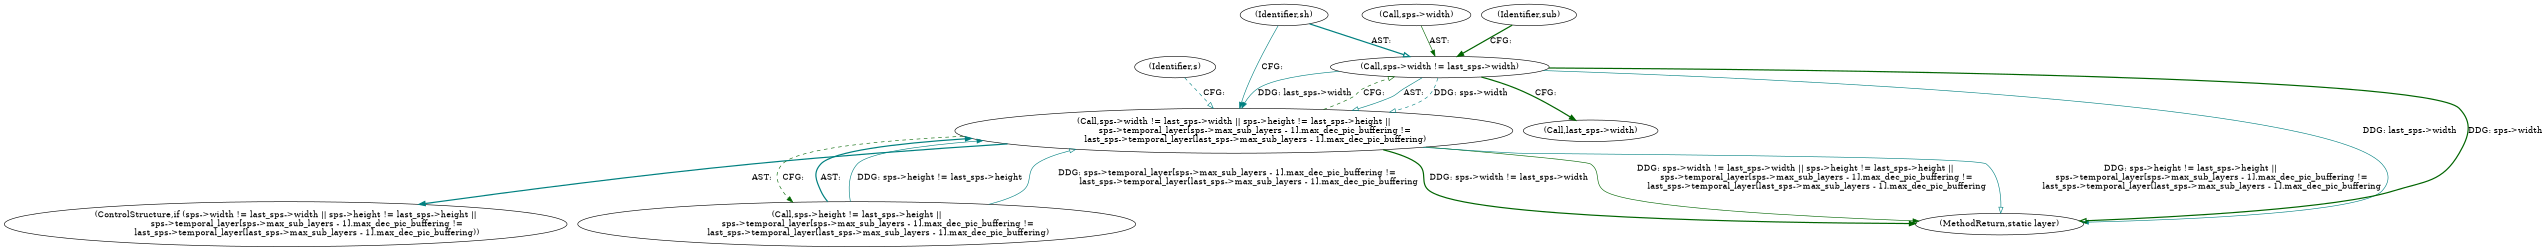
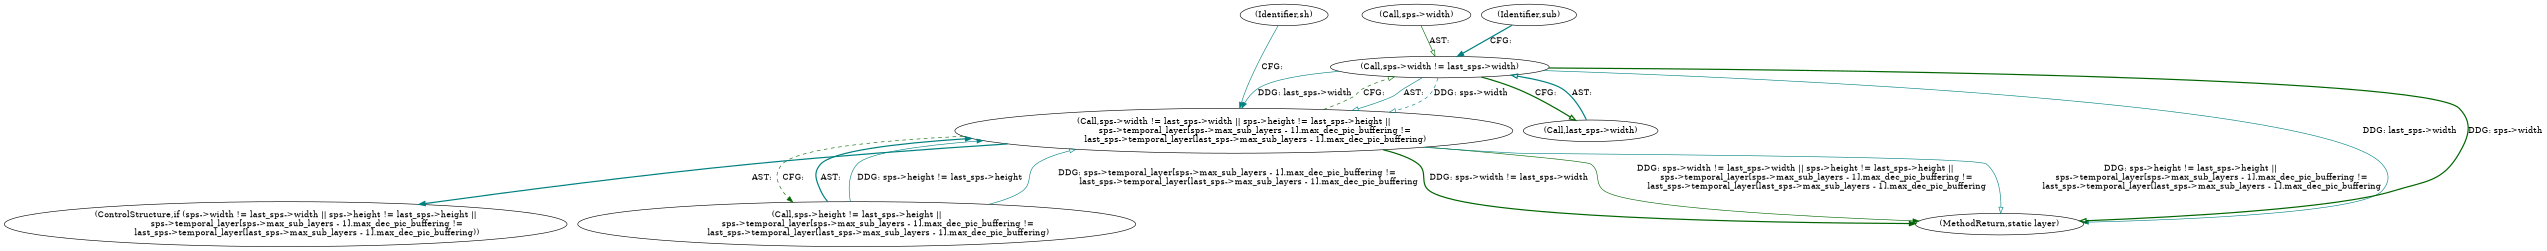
(1427, 38) -> (1427, 38)
(1357, 39) -> (1559, 87)
(1487, 39) -> (1487, 39)
(1175, 67) -> none
(1527, 94) -> (1527, 94)
